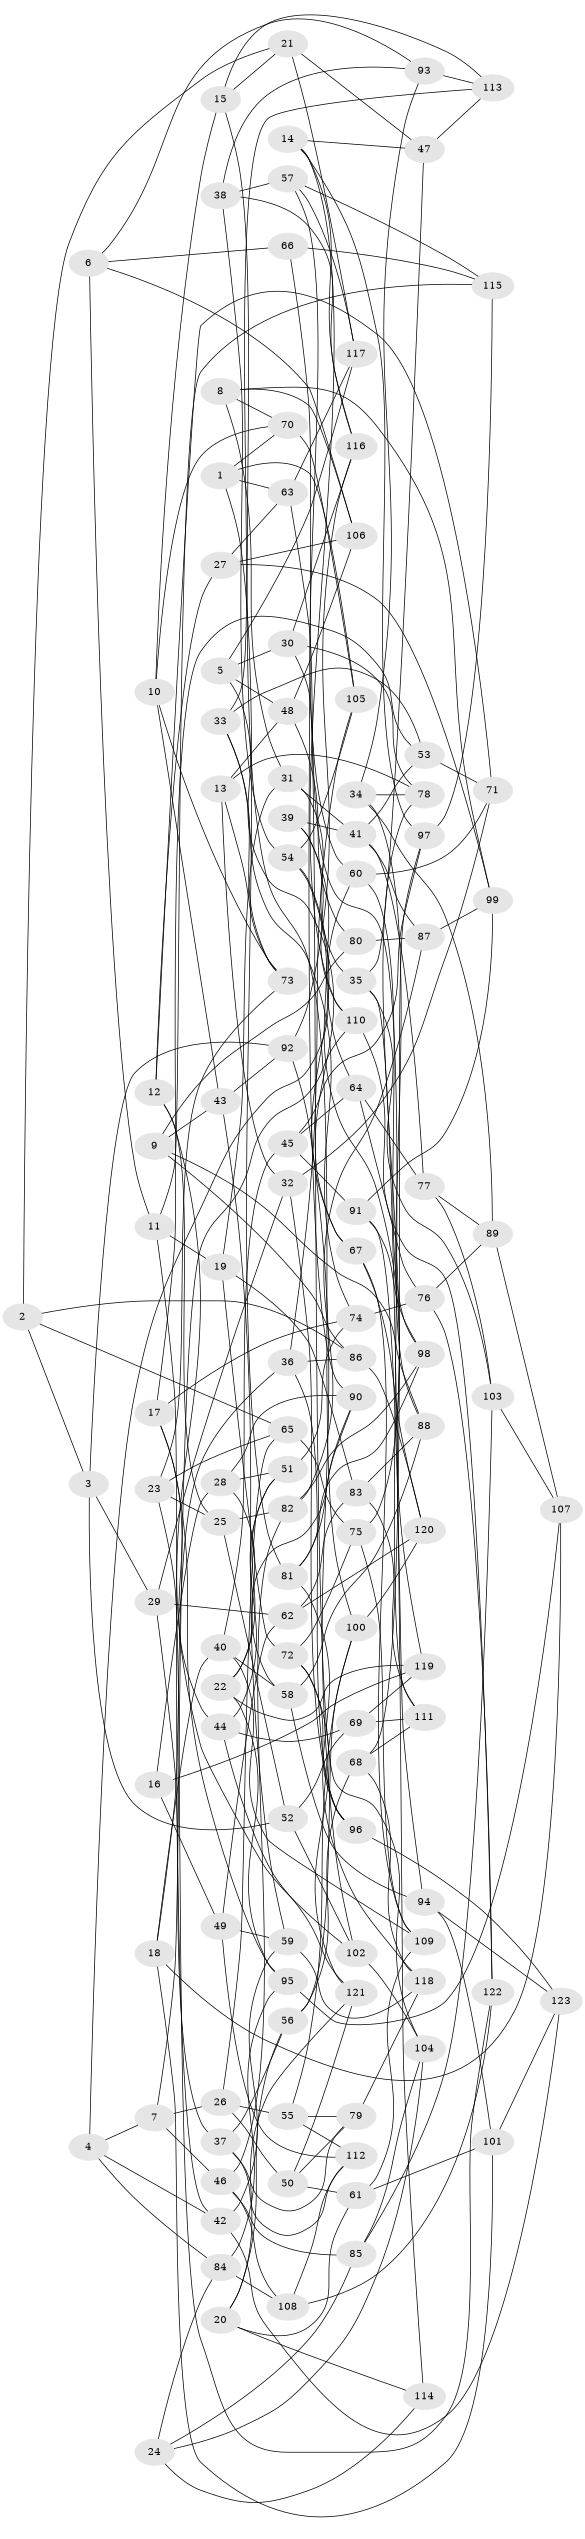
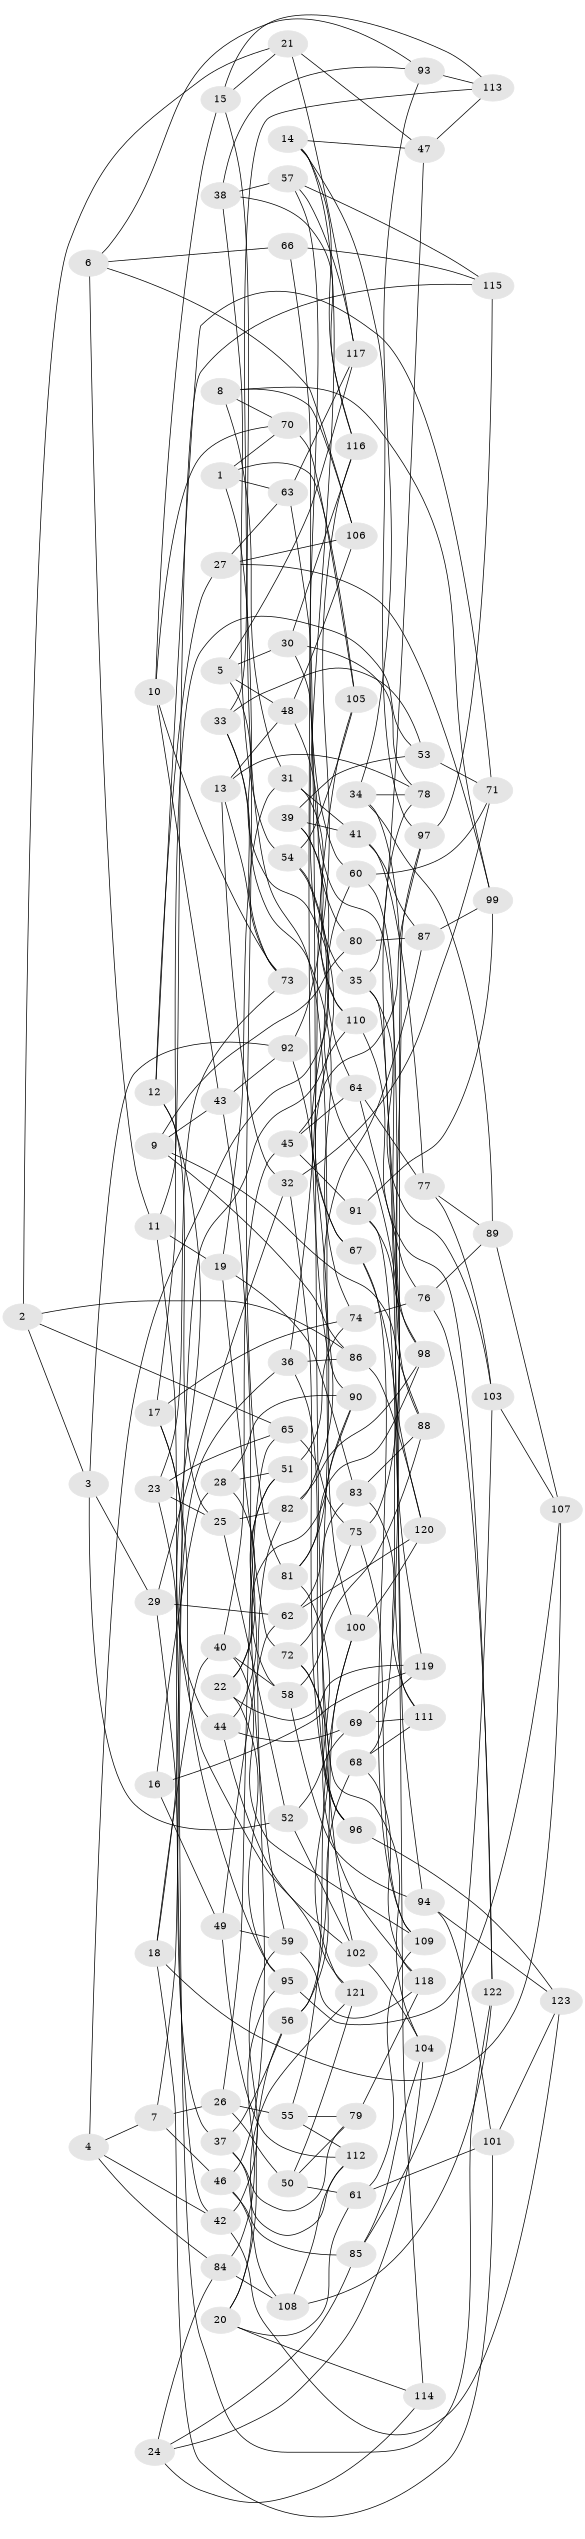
(388, 800) -> (346, 770)
